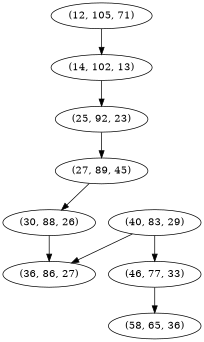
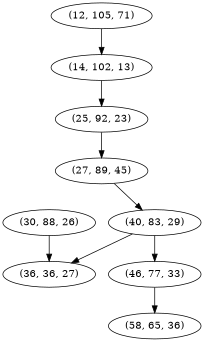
(78, 194) -> (126, 194)
(49, 274) -> (49, 274)
